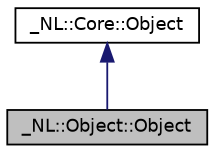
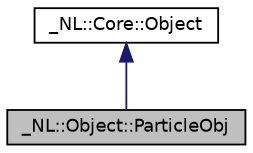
(107, 127) -> (126, 127)
